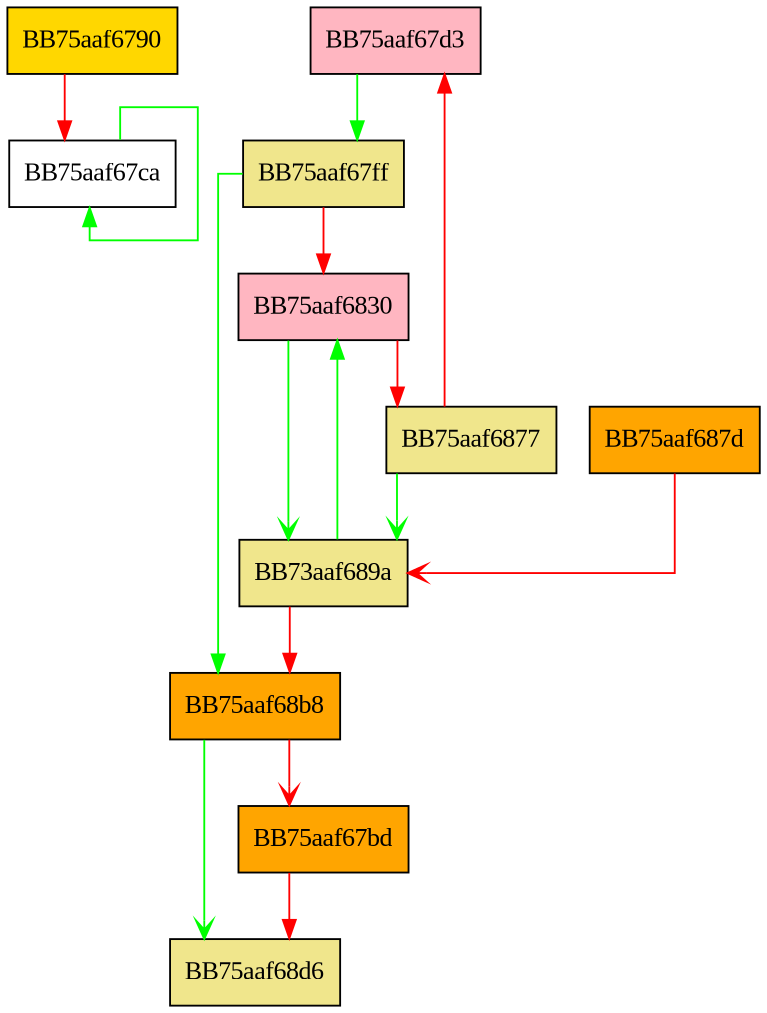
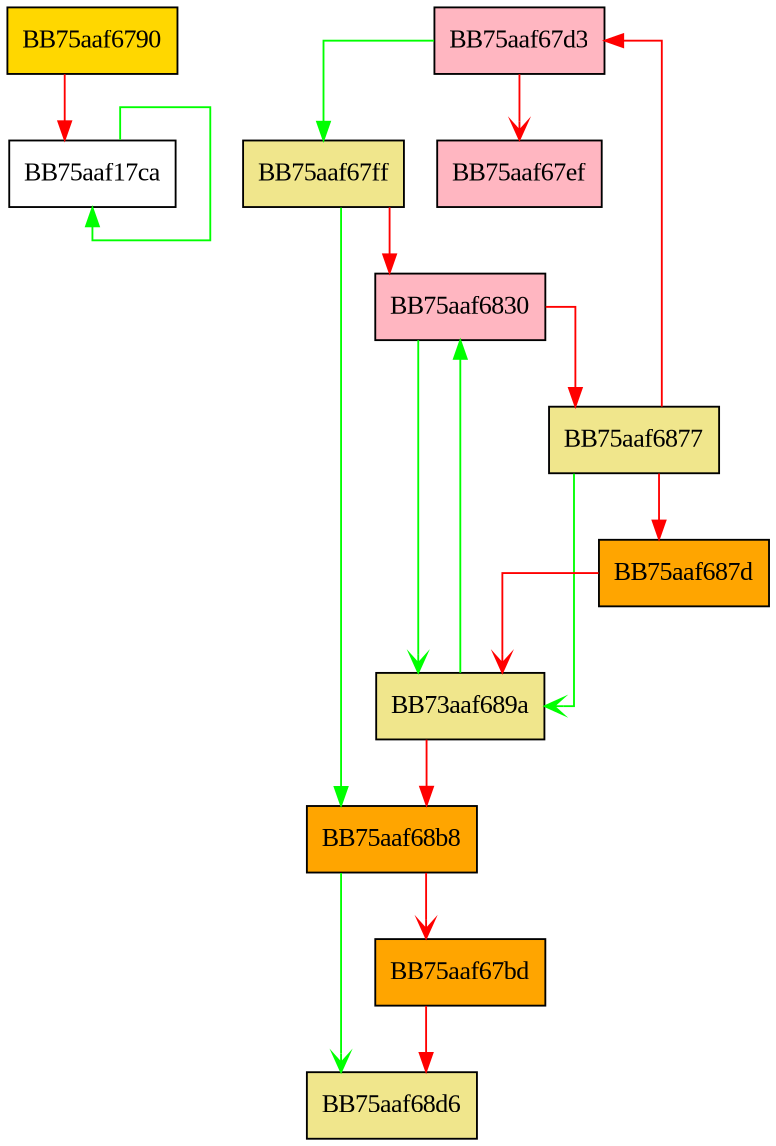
(92, 174) -> (92, 174)
none -> (519, 174)
none -> (659, 497)
